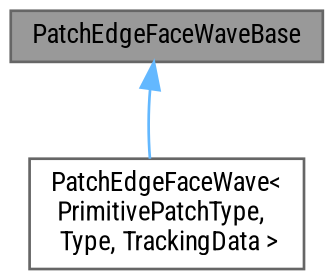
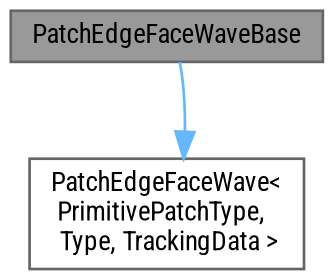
(149, 124) -> (184, 97)
